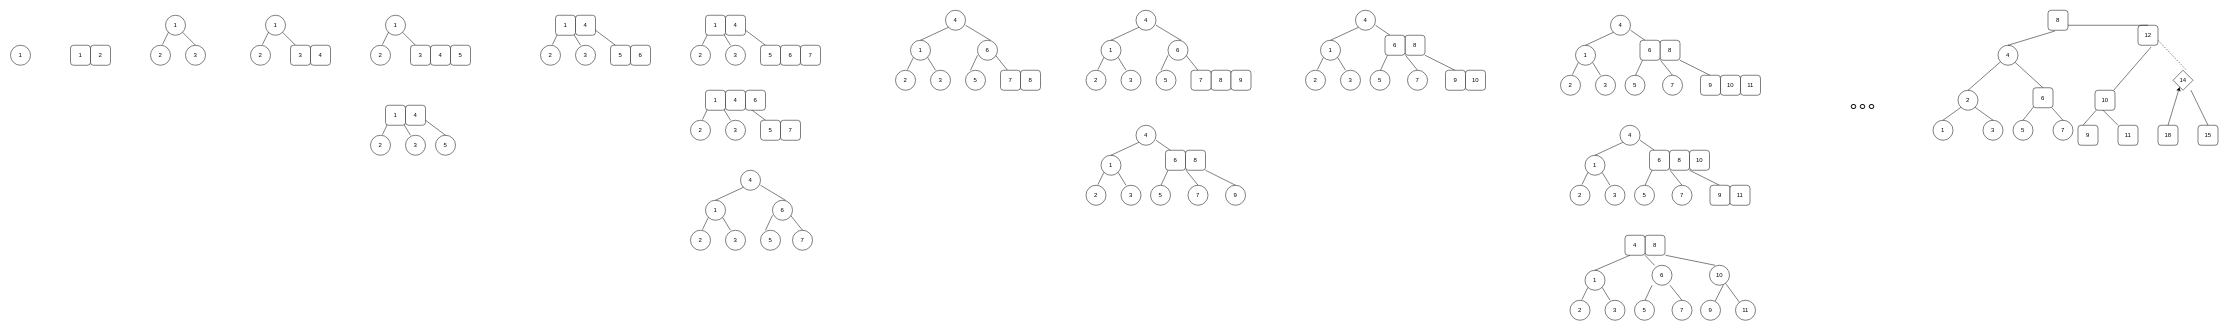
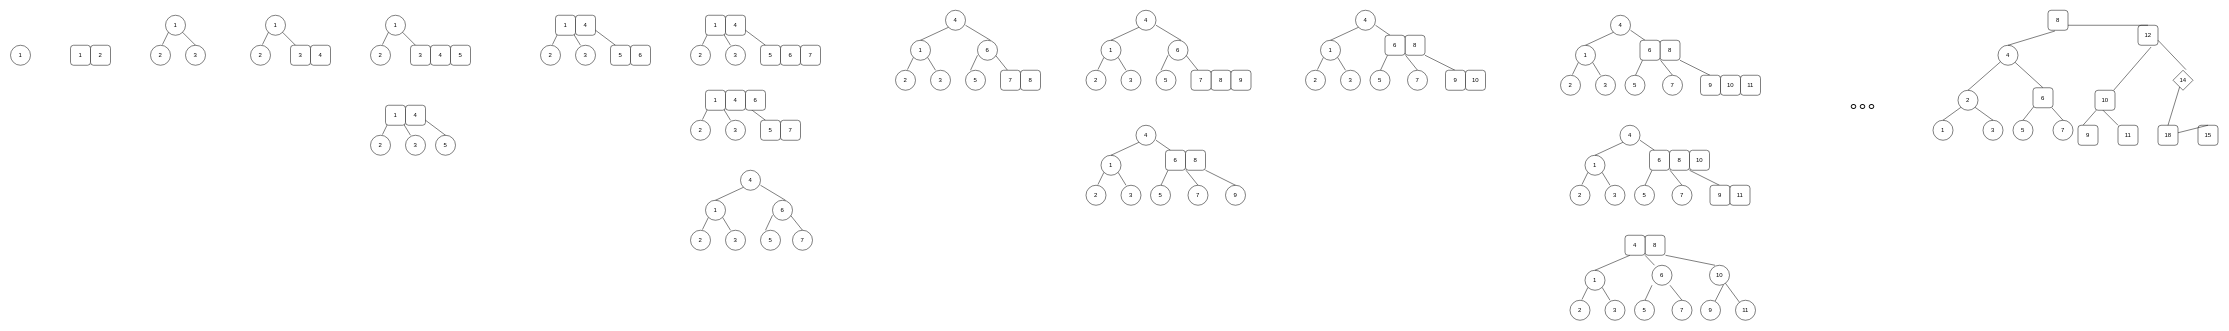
(2171, 54) -> (2171, 54)
(2178, 91) -> (2179, 90)
(2199, 108) -> (2193, 129)
